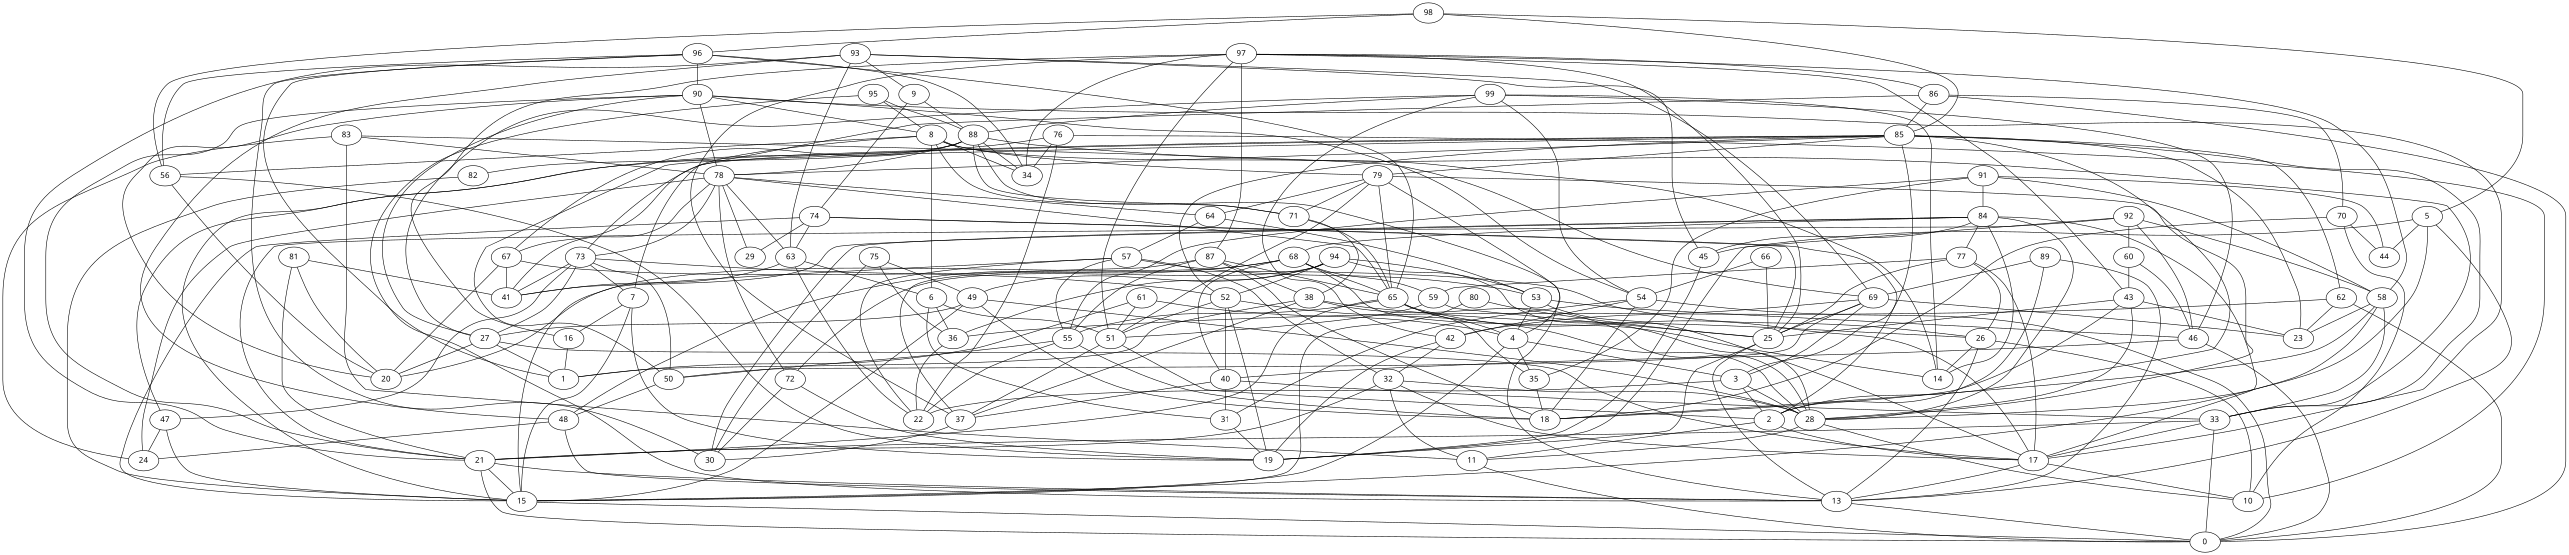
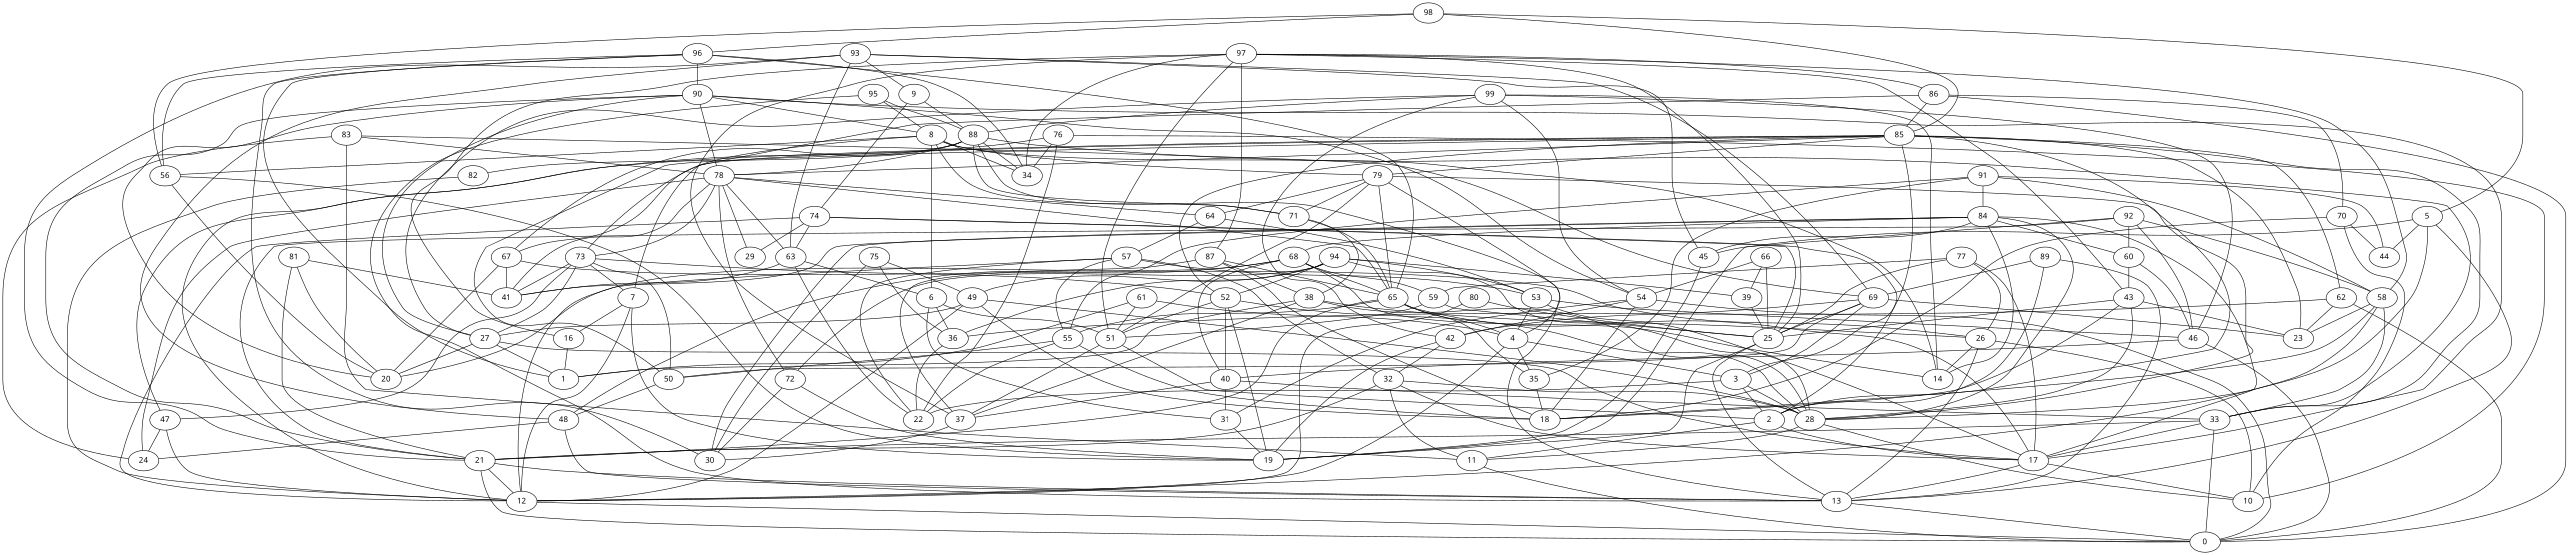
(1972, 237) -> (2071, 241)
(1114, 293) -> none
none -> (1747, 298)
(522, 501) -> (522, 501)
